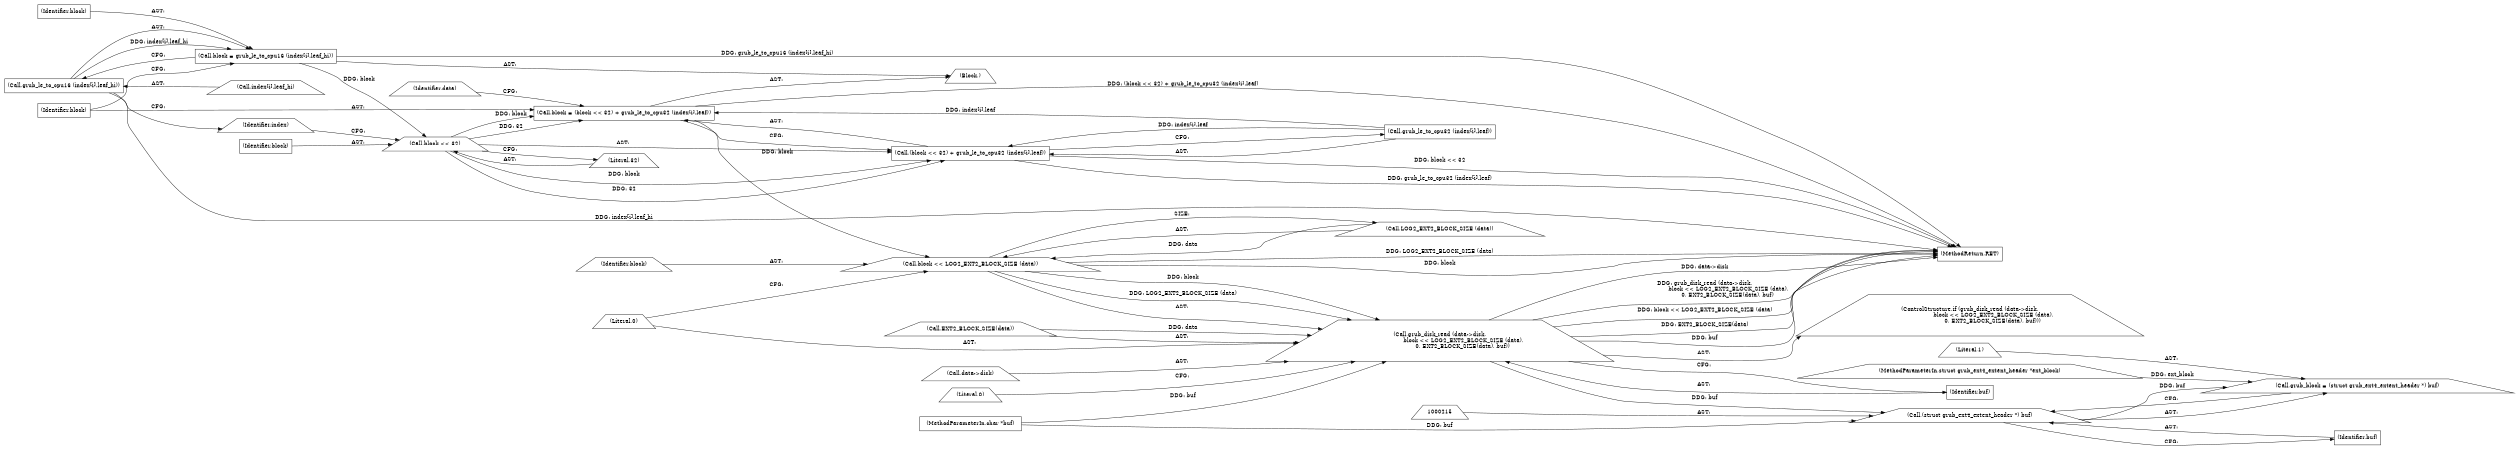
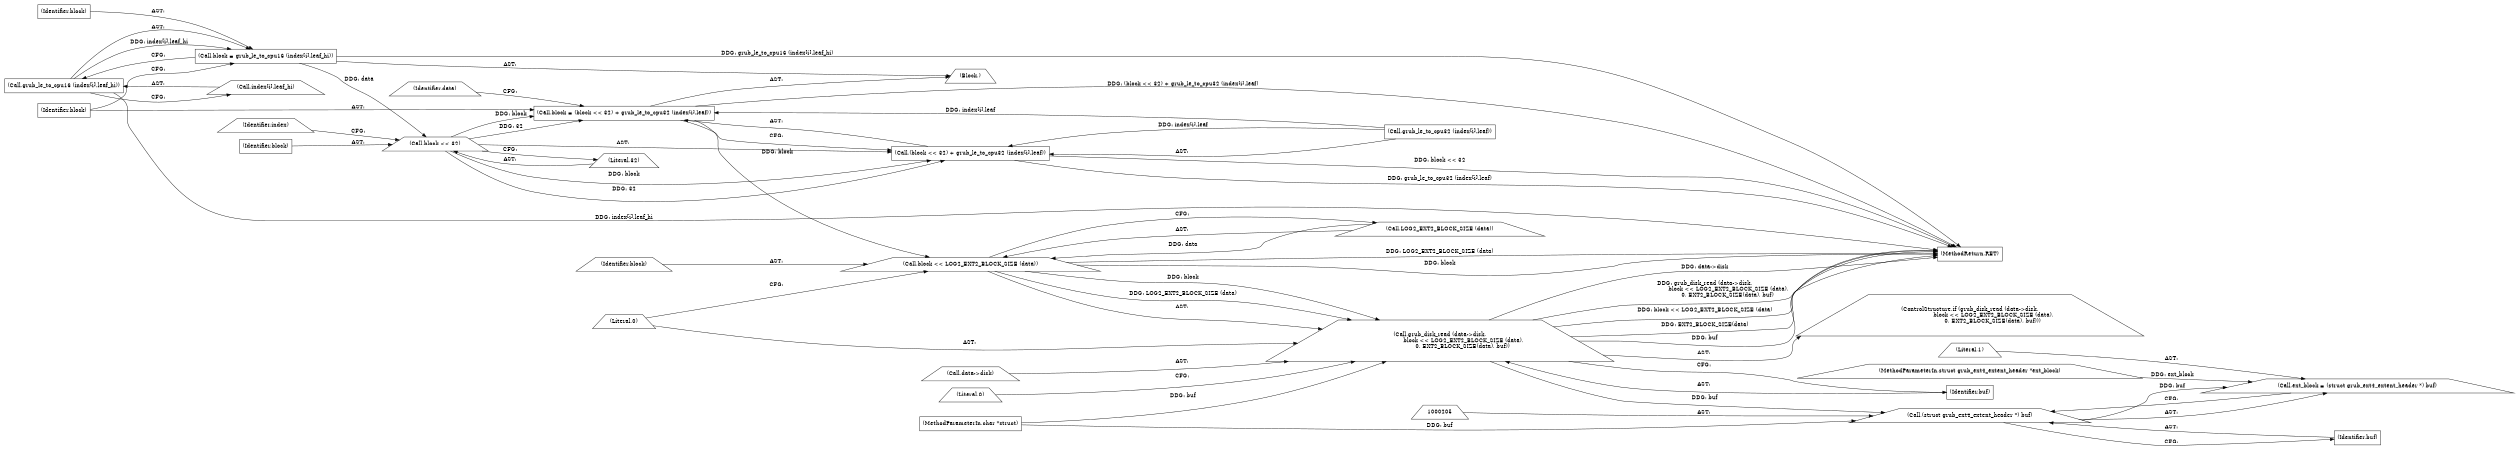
(359, 79) -> (359, 79)
(159, 122) -> (158, 102)
(1215, 142) -> none
(1183, 214) -> (1183, 214)
(971, 329) -> none
(2357, 386) -> (2357, 386)
(1440, 412) -> (1440, 412)
(971, 424) -> (971, 424)
